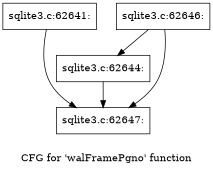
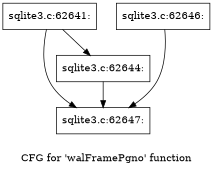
(136, 40) -> (74, 40)
